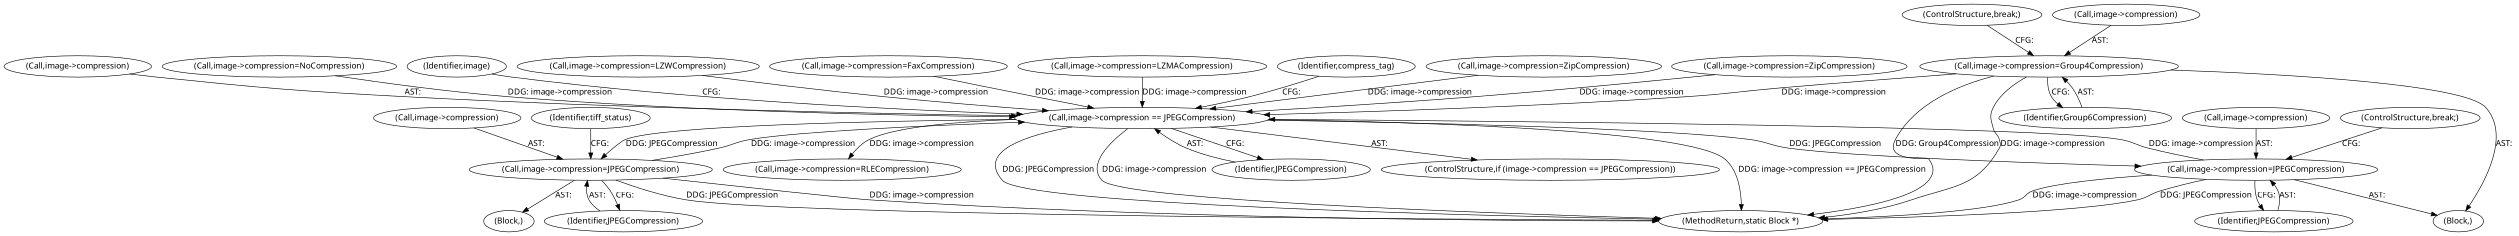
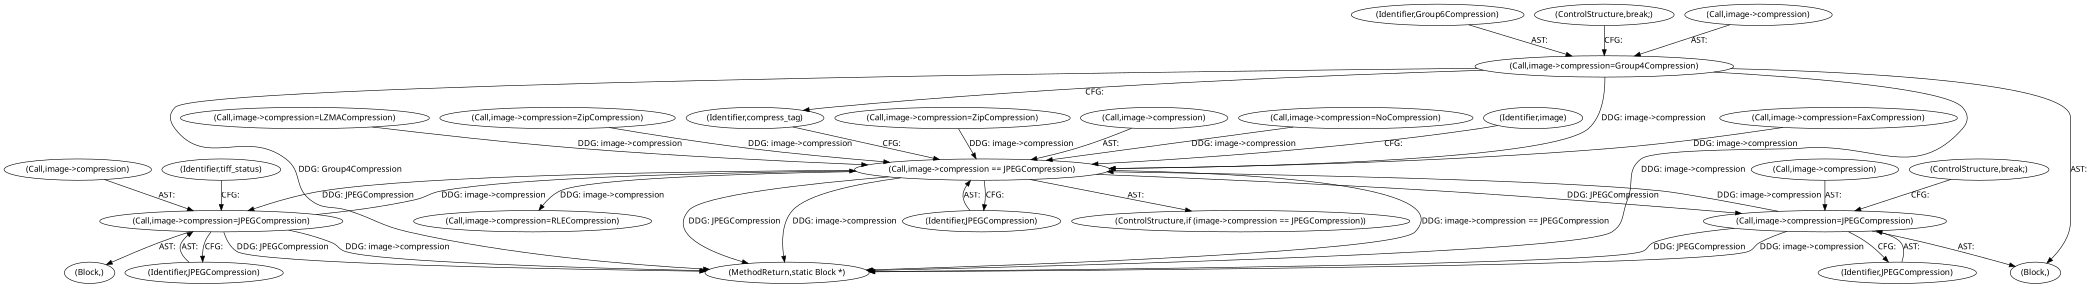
(638, 66) -> none
(2049, 92) -> (1146, 85)
